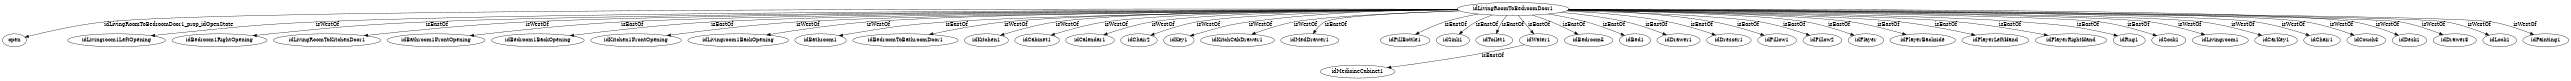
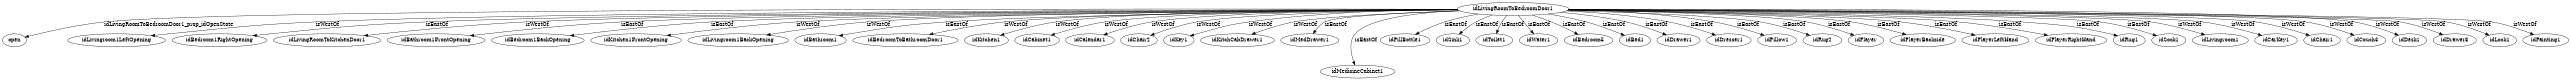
(1822, 40) -> (1822, 40)
(1458, 57) -> (1391, 18)
